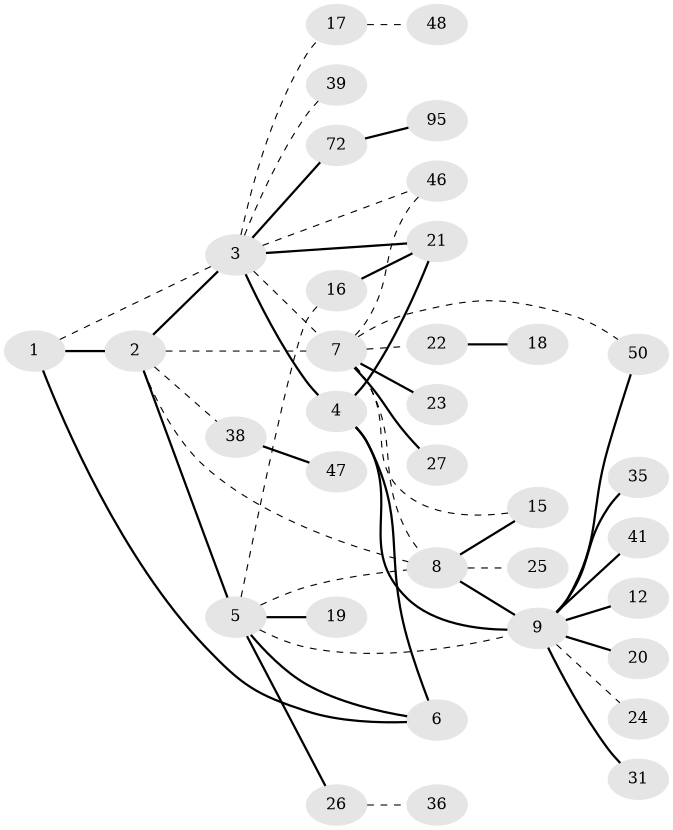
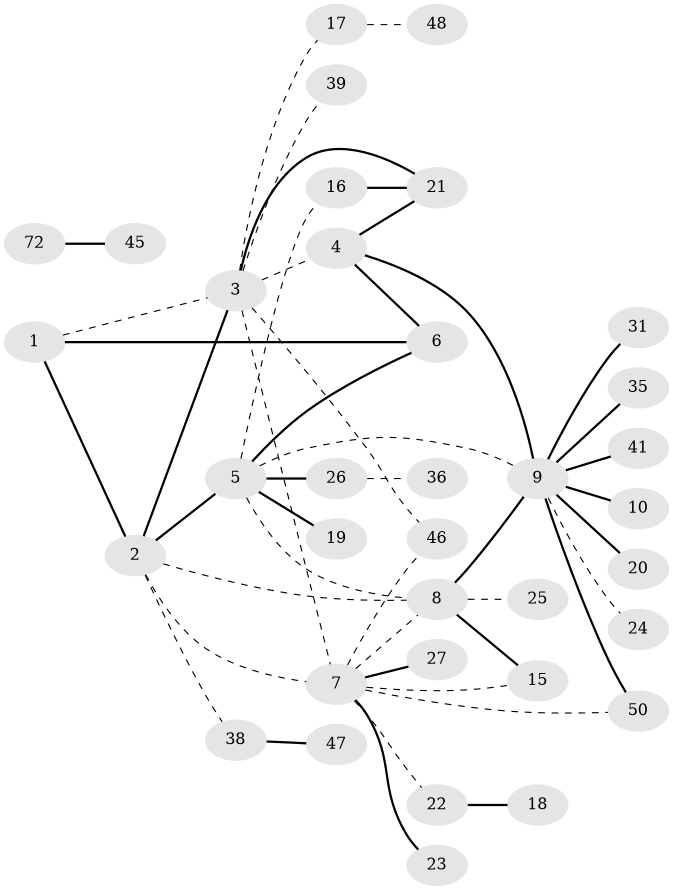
(437, 121) -> (135, 244)
(286, 200) -> none
(278, 337) -> (278, 273)
(638, 598) -> (638, 509)
